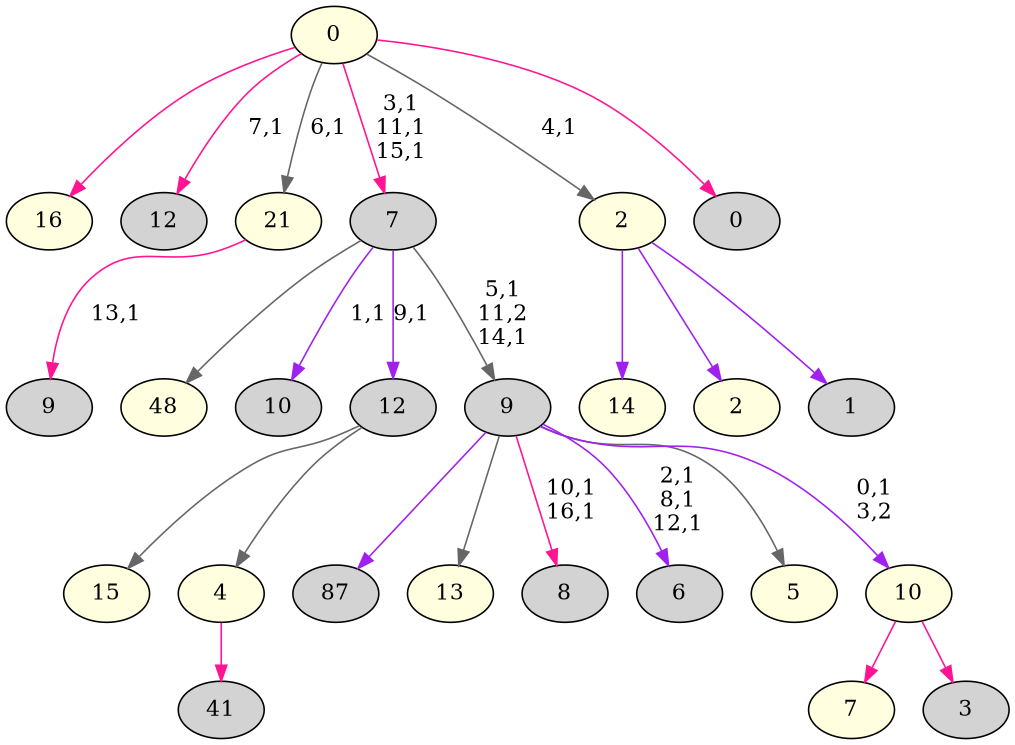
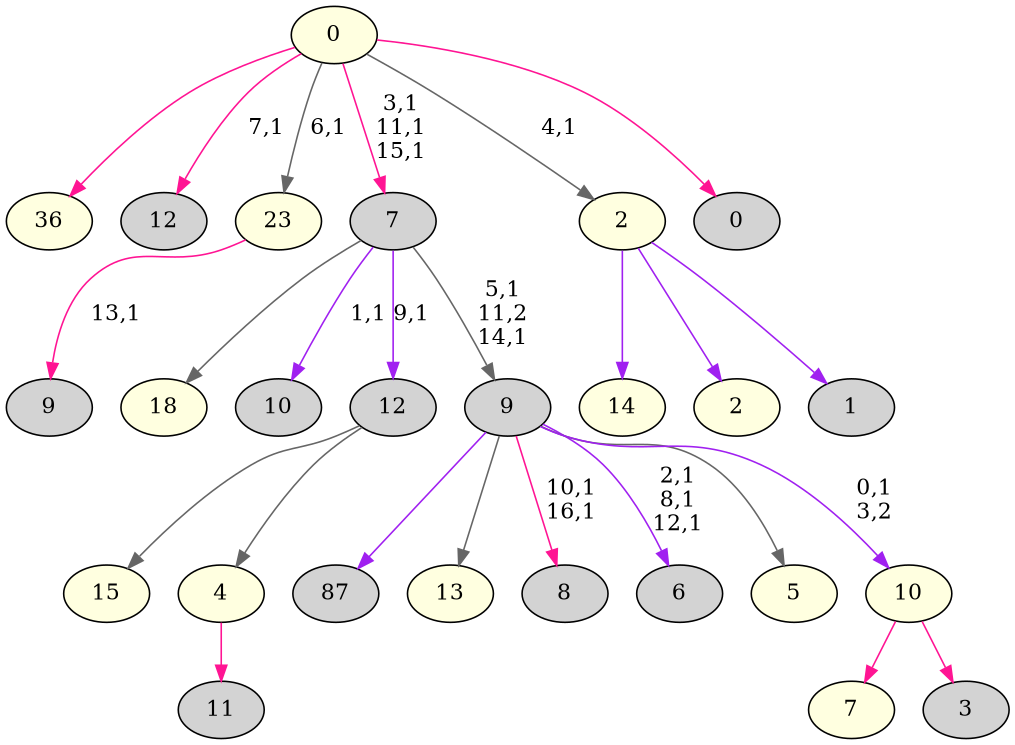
(49, 221) -> (49, 221)
(279, 221) -> (279, 221)
(164, 407) -> (164, 407)
(221, 710) -> (221, 710)
